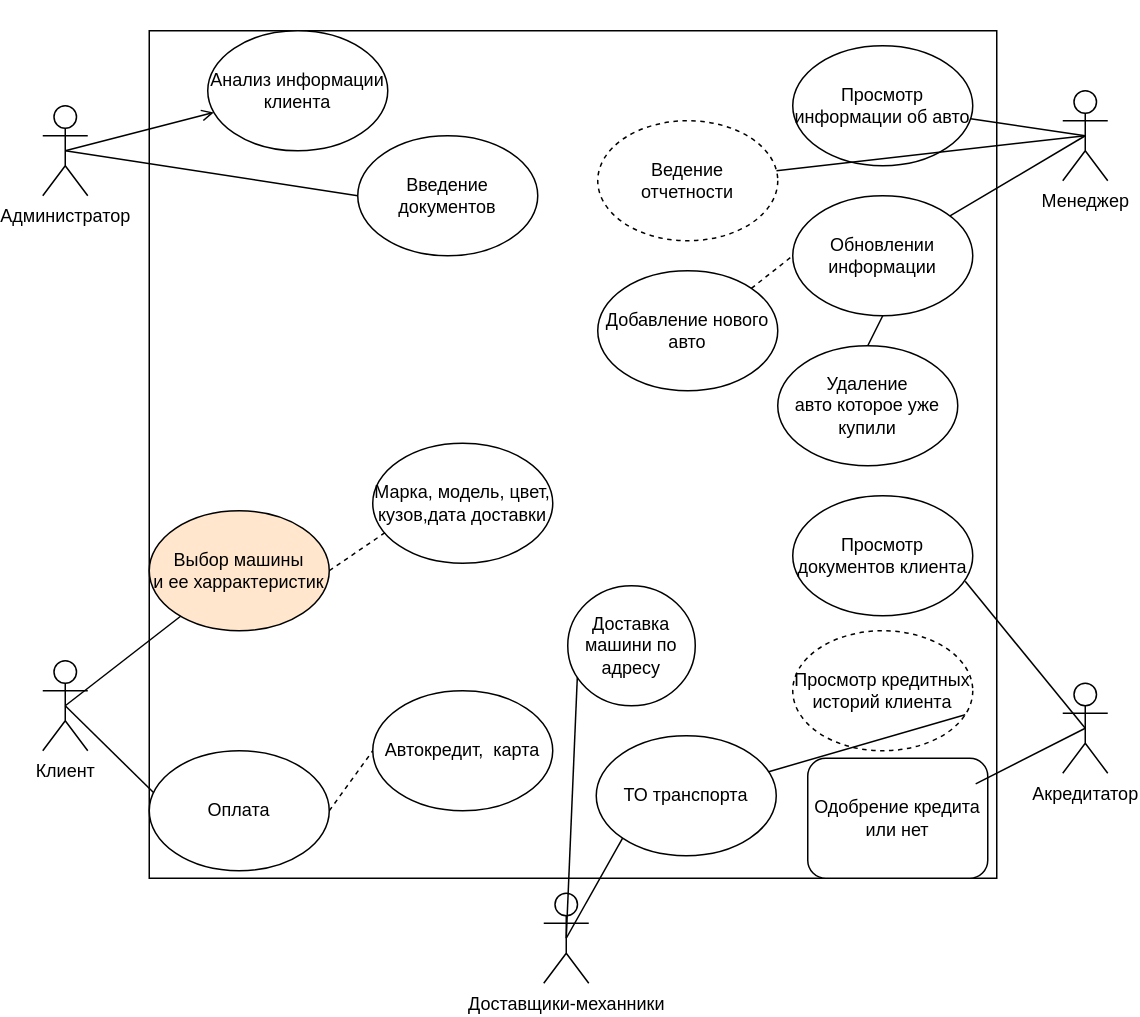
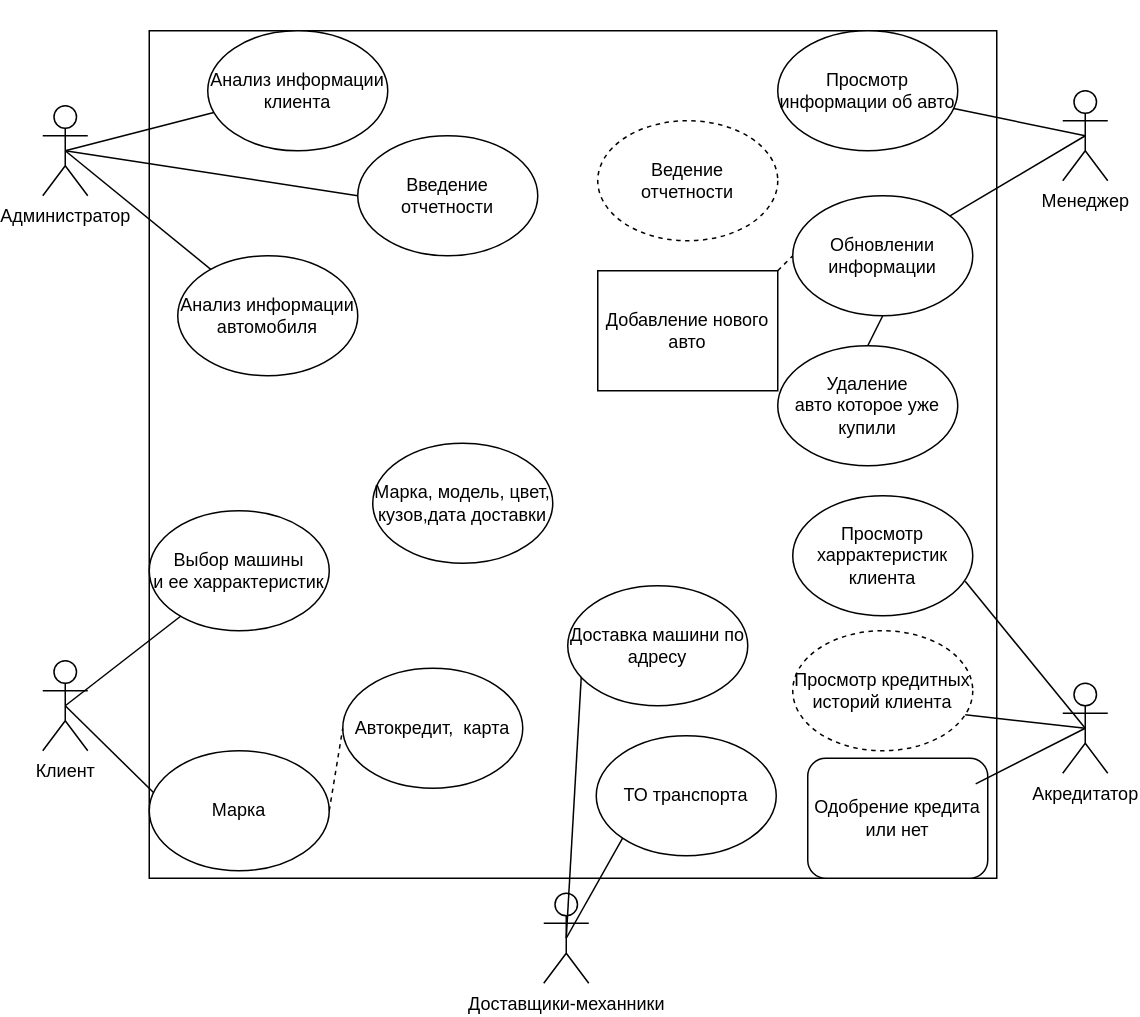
(883, 106) -> (868, 91)
(207, 114) -> (208, 114)
(927, 154) -> none
(448, 196) -> (448, 196)
none -> (139, 211)
none -> (268, 316)
(688, 331) -> (688, 331)
(357, 552) -> none
(883, 556) -> (883, 556)
(239, 571) -> (239, 571)
(632, 646) -> (658, 646)
(867, 743) -> (1023, 721)
(463, 751) -> (433, 728)
(239, 811) -> (239, 811)
